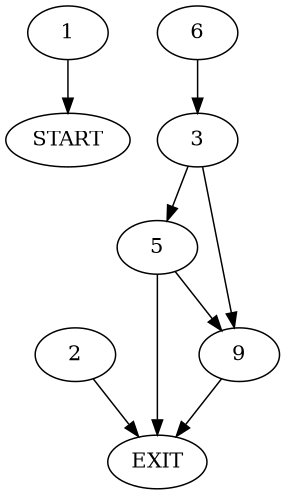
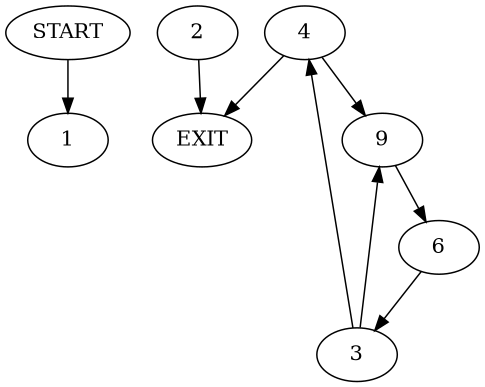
(68, 79) -> (68, 79)
(157, 247) -> (305, 33)
(204, 402) -> (407, 187)
